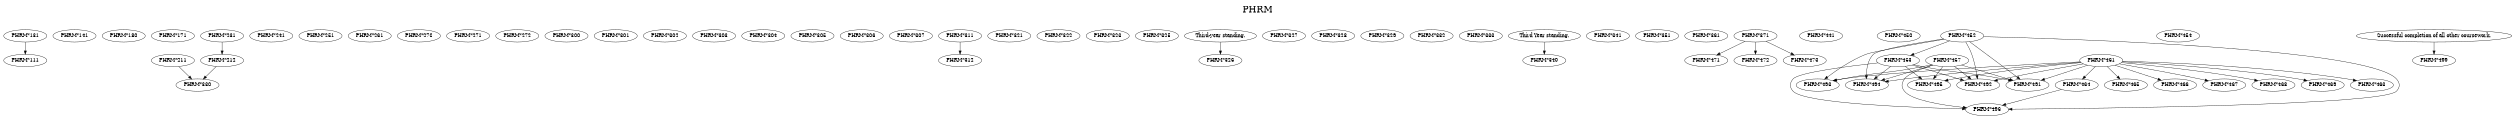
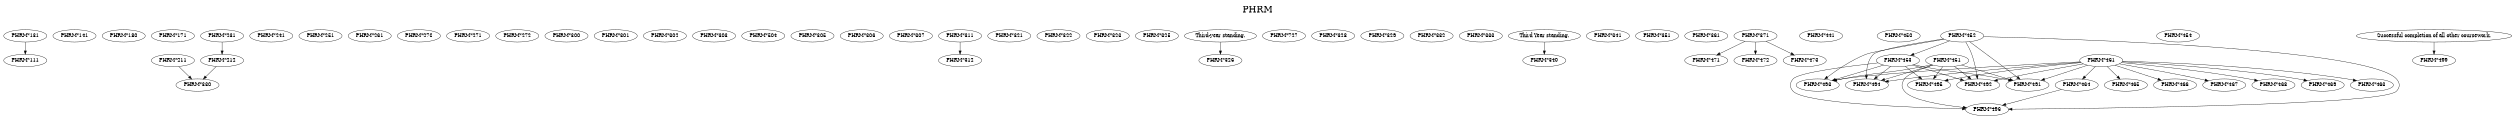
(763, 36) -> (763, 36)
(1284, 36) -> (1284, 36)
(1947, 60) -> (1947, 60)
none -> (1859, 72)
